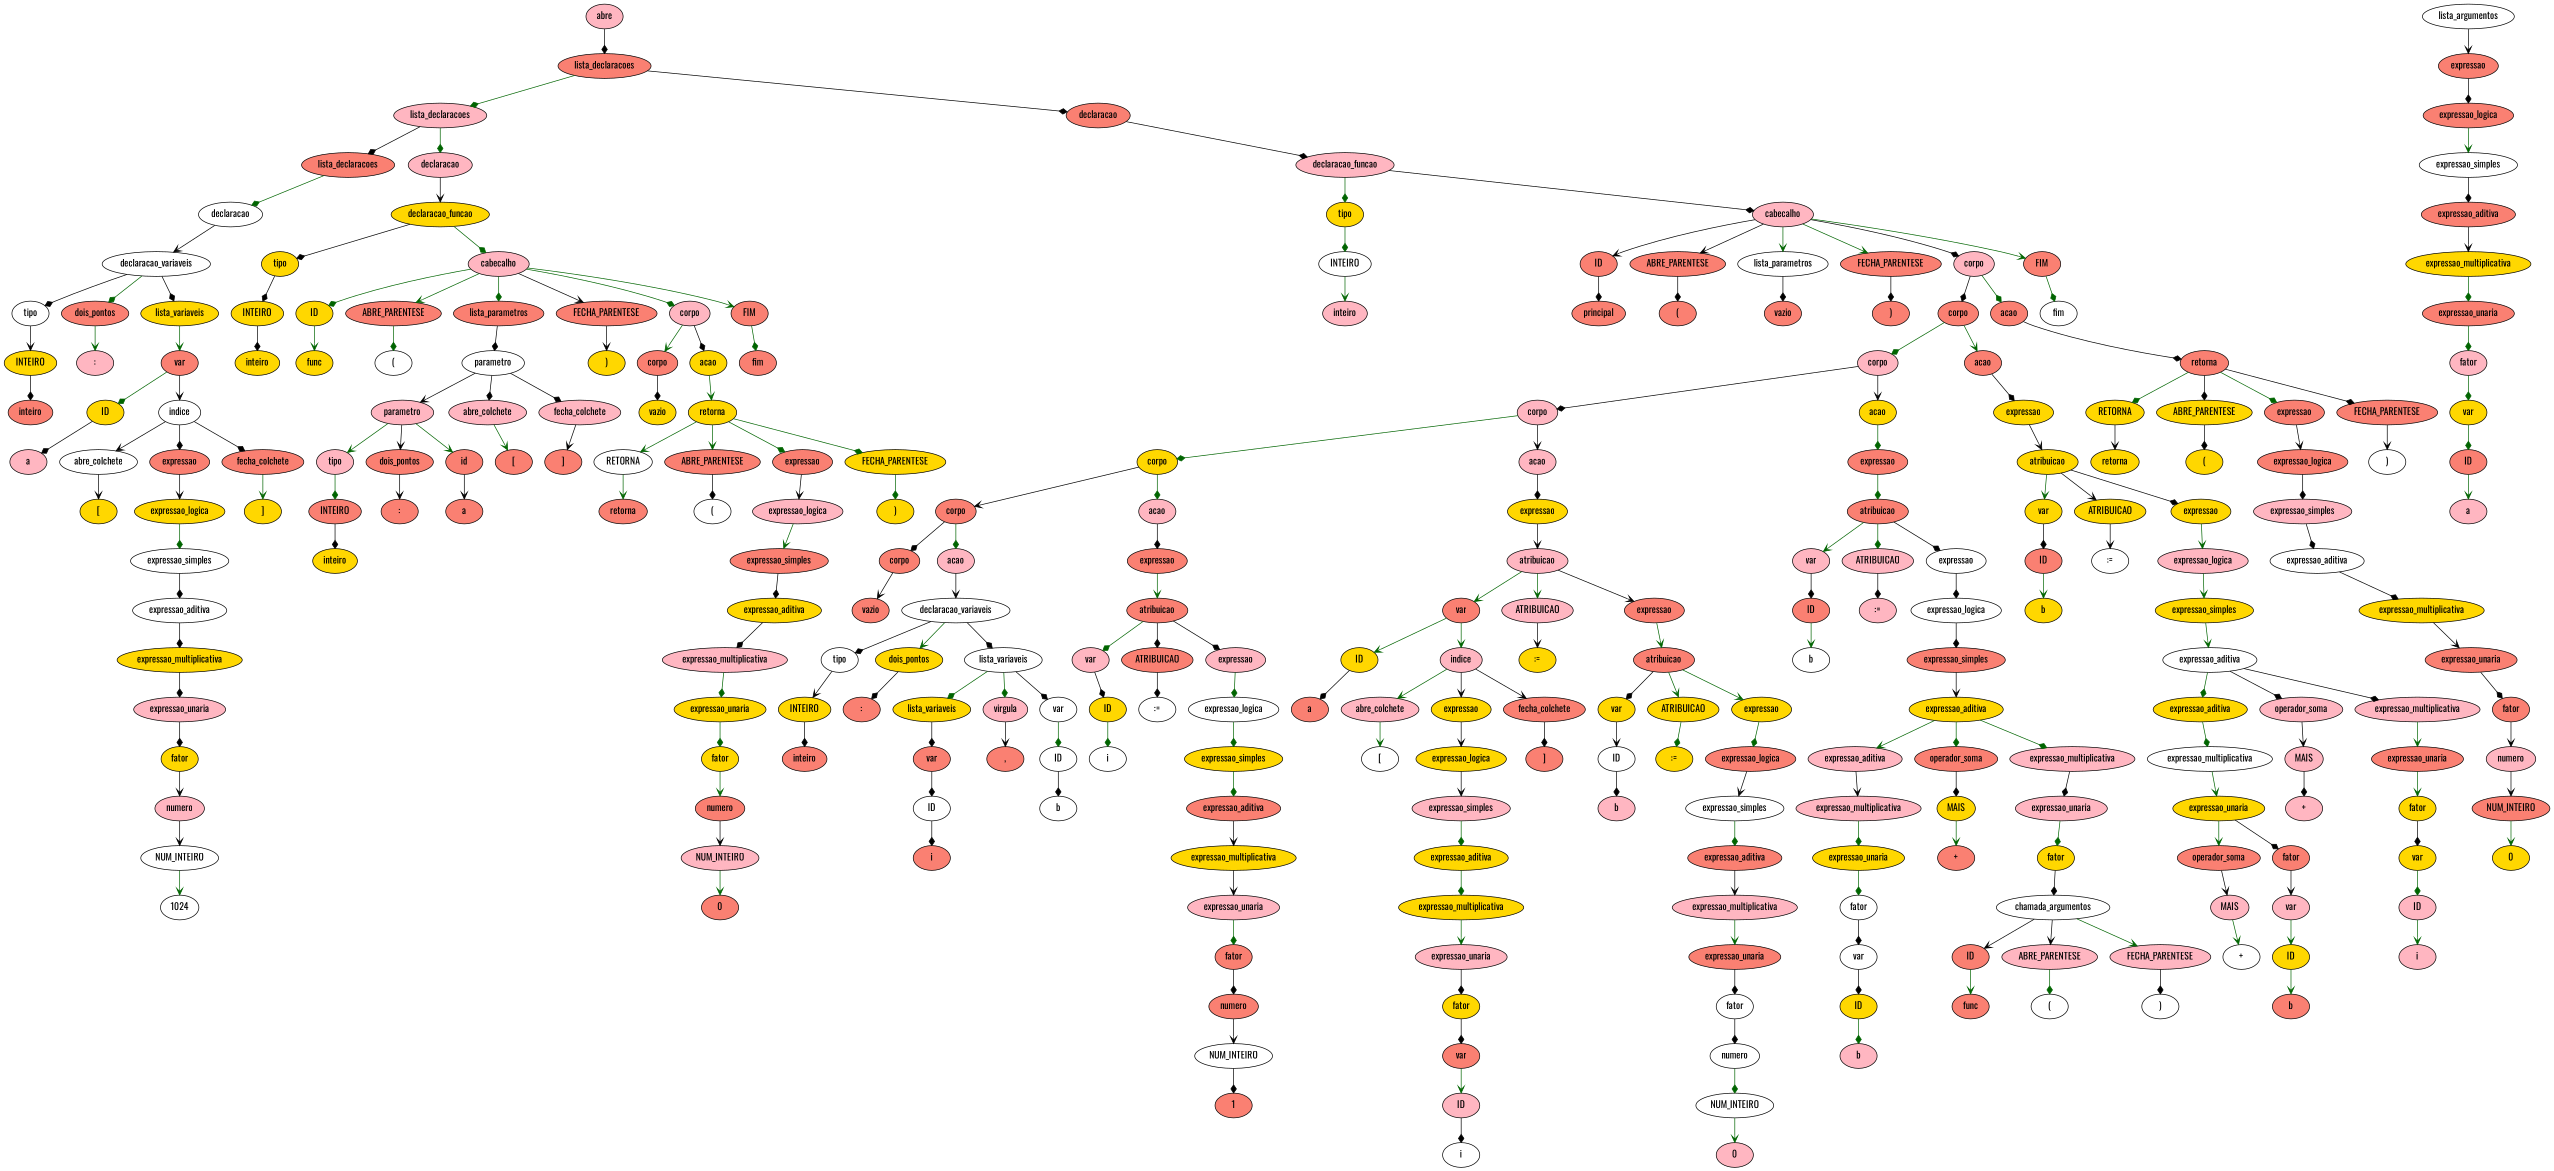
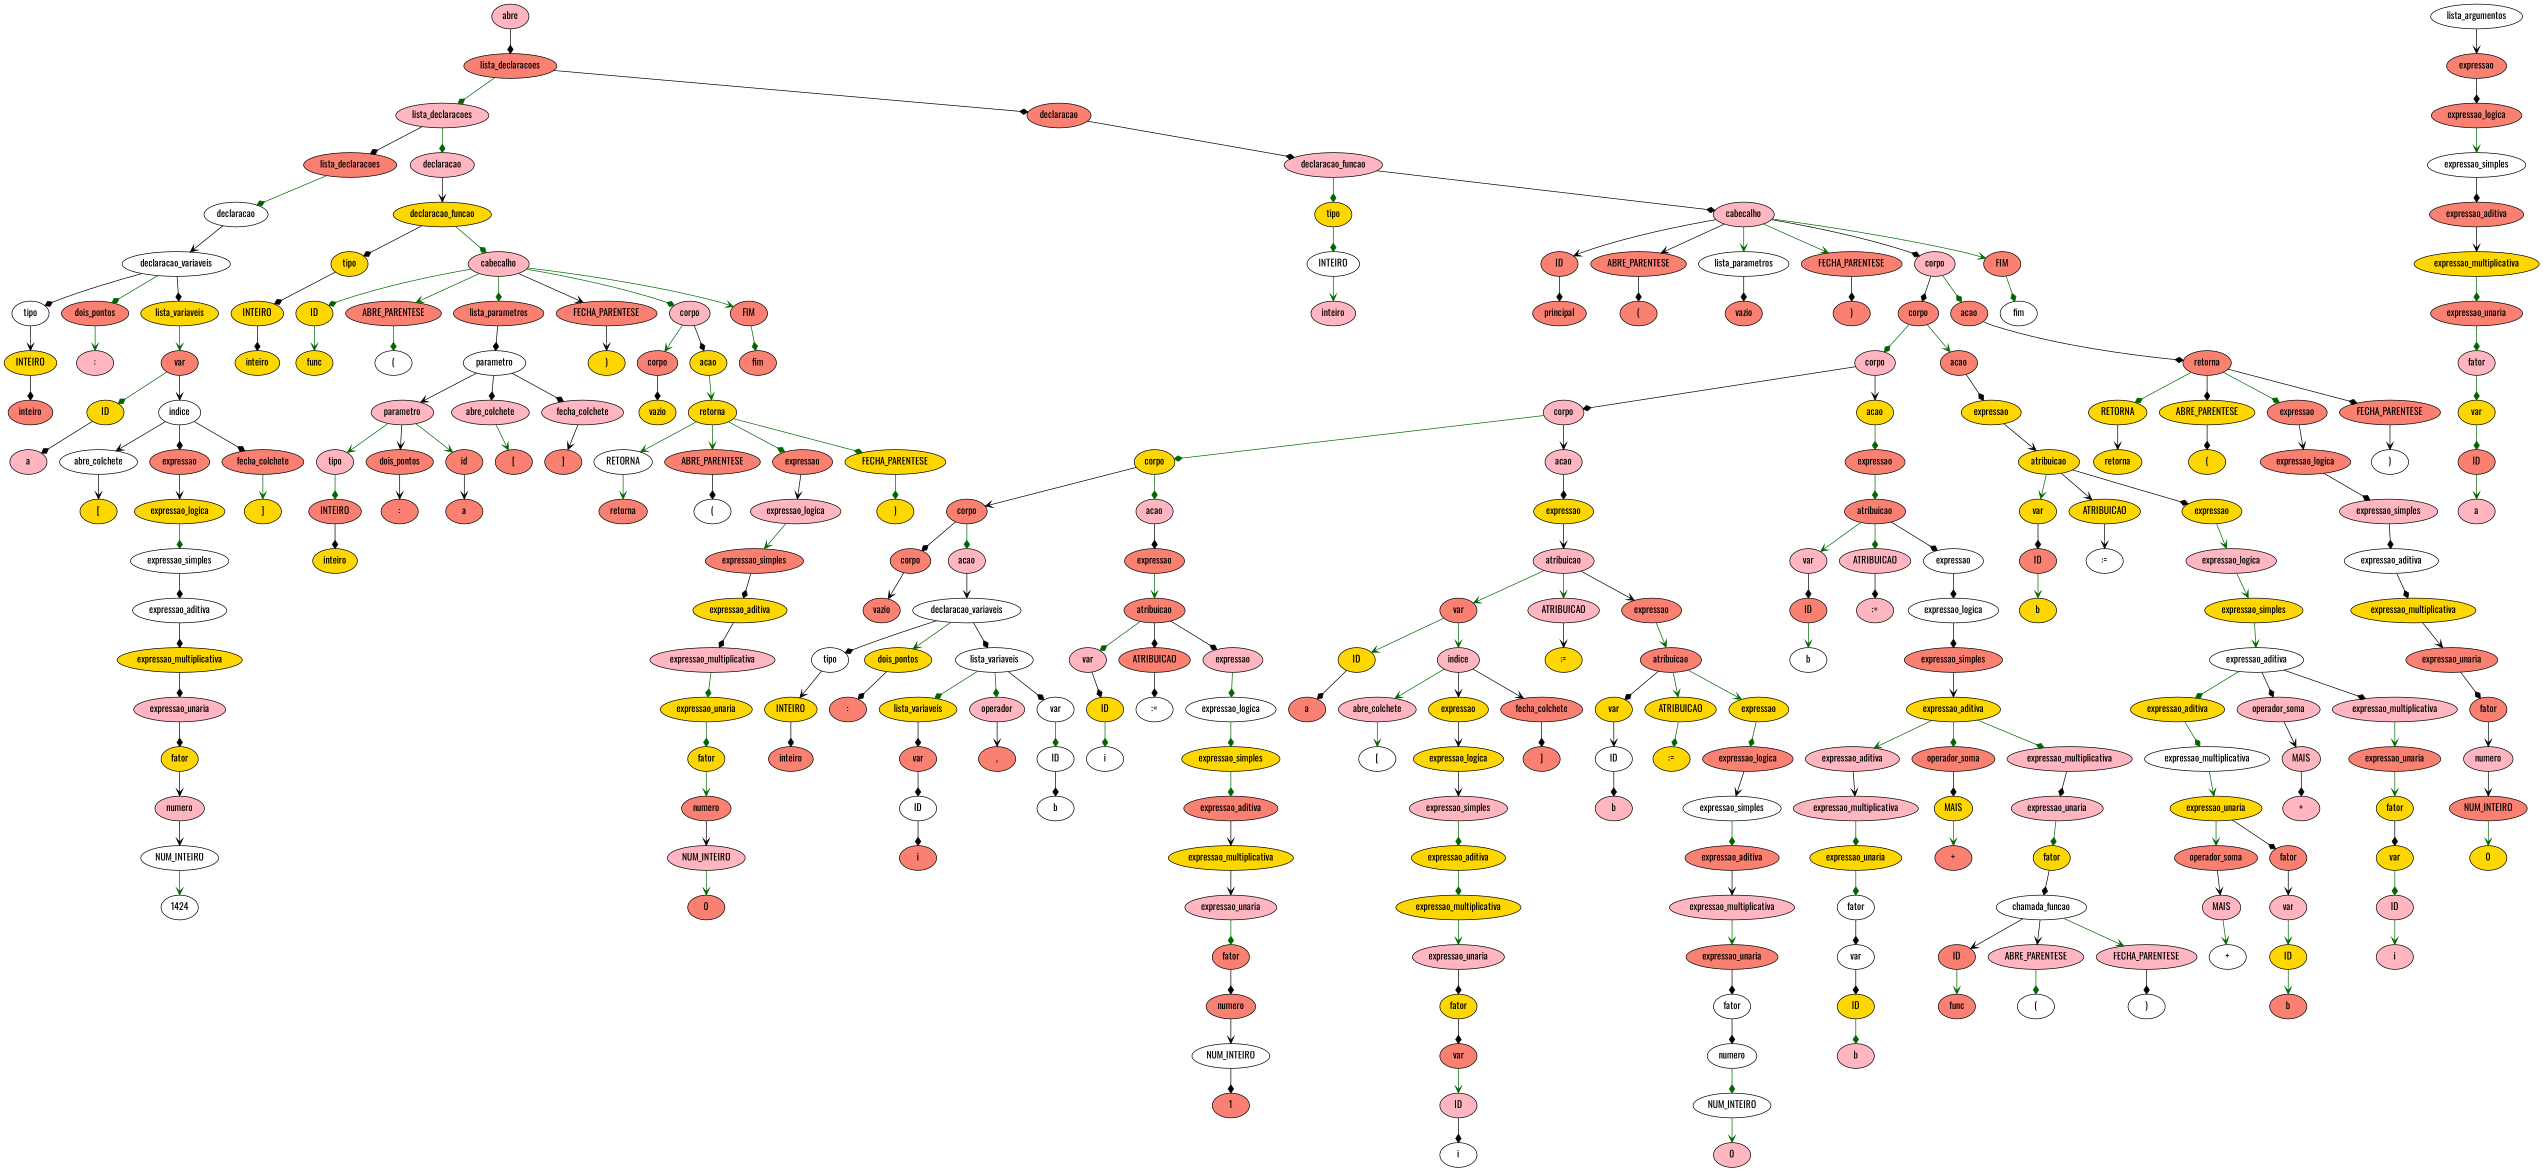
(1005, 710) -> (997, 710)
(180, 908) -> (180, 908)
(2053, 908) -> (2041, 908)
